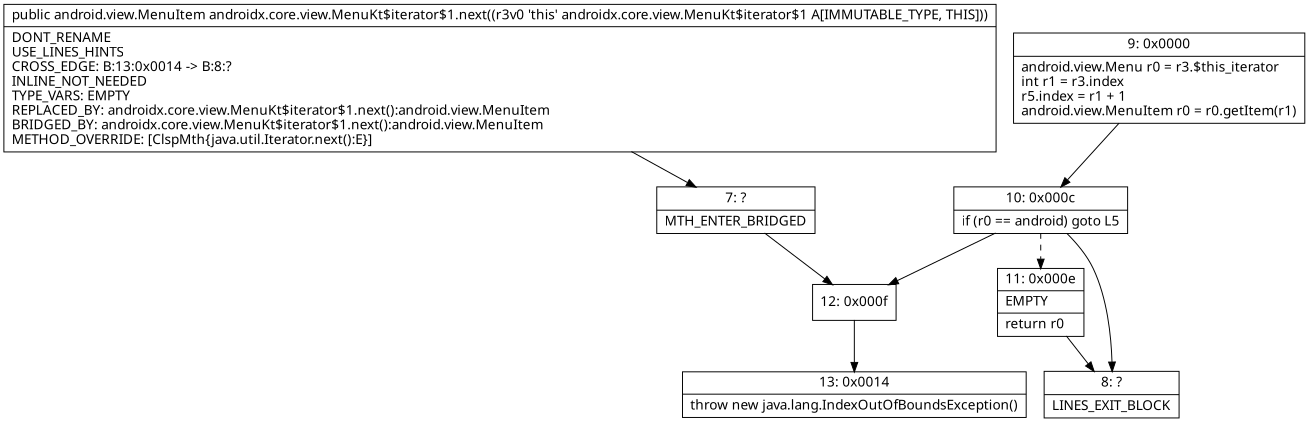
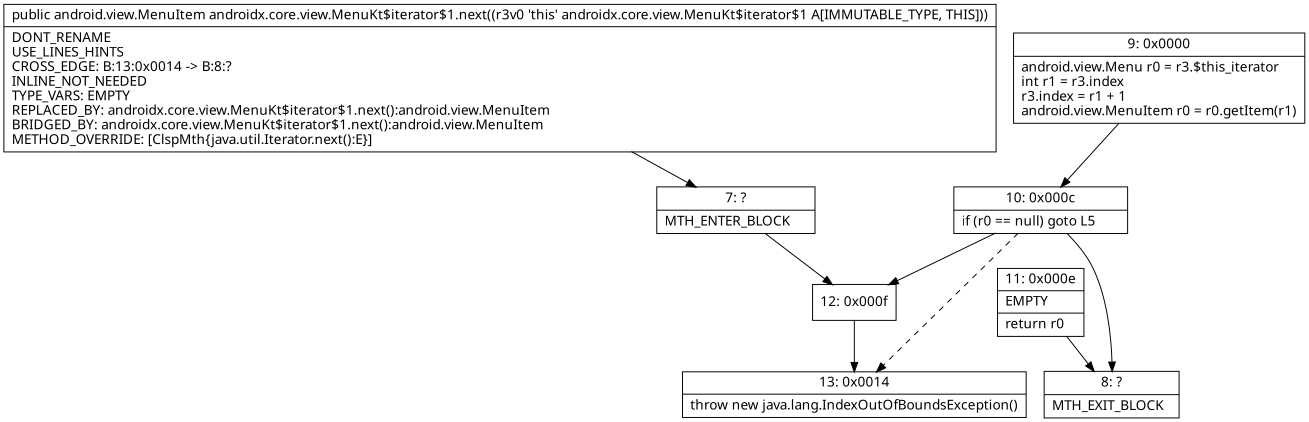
(1074, 97) -> (1074, 97)
(736, 221) -> (728, 221)
(1041, 221) -> (1029, 221)
(1041, 246) -> (951, 299)
(1112, 406) -> (1108, 406)
